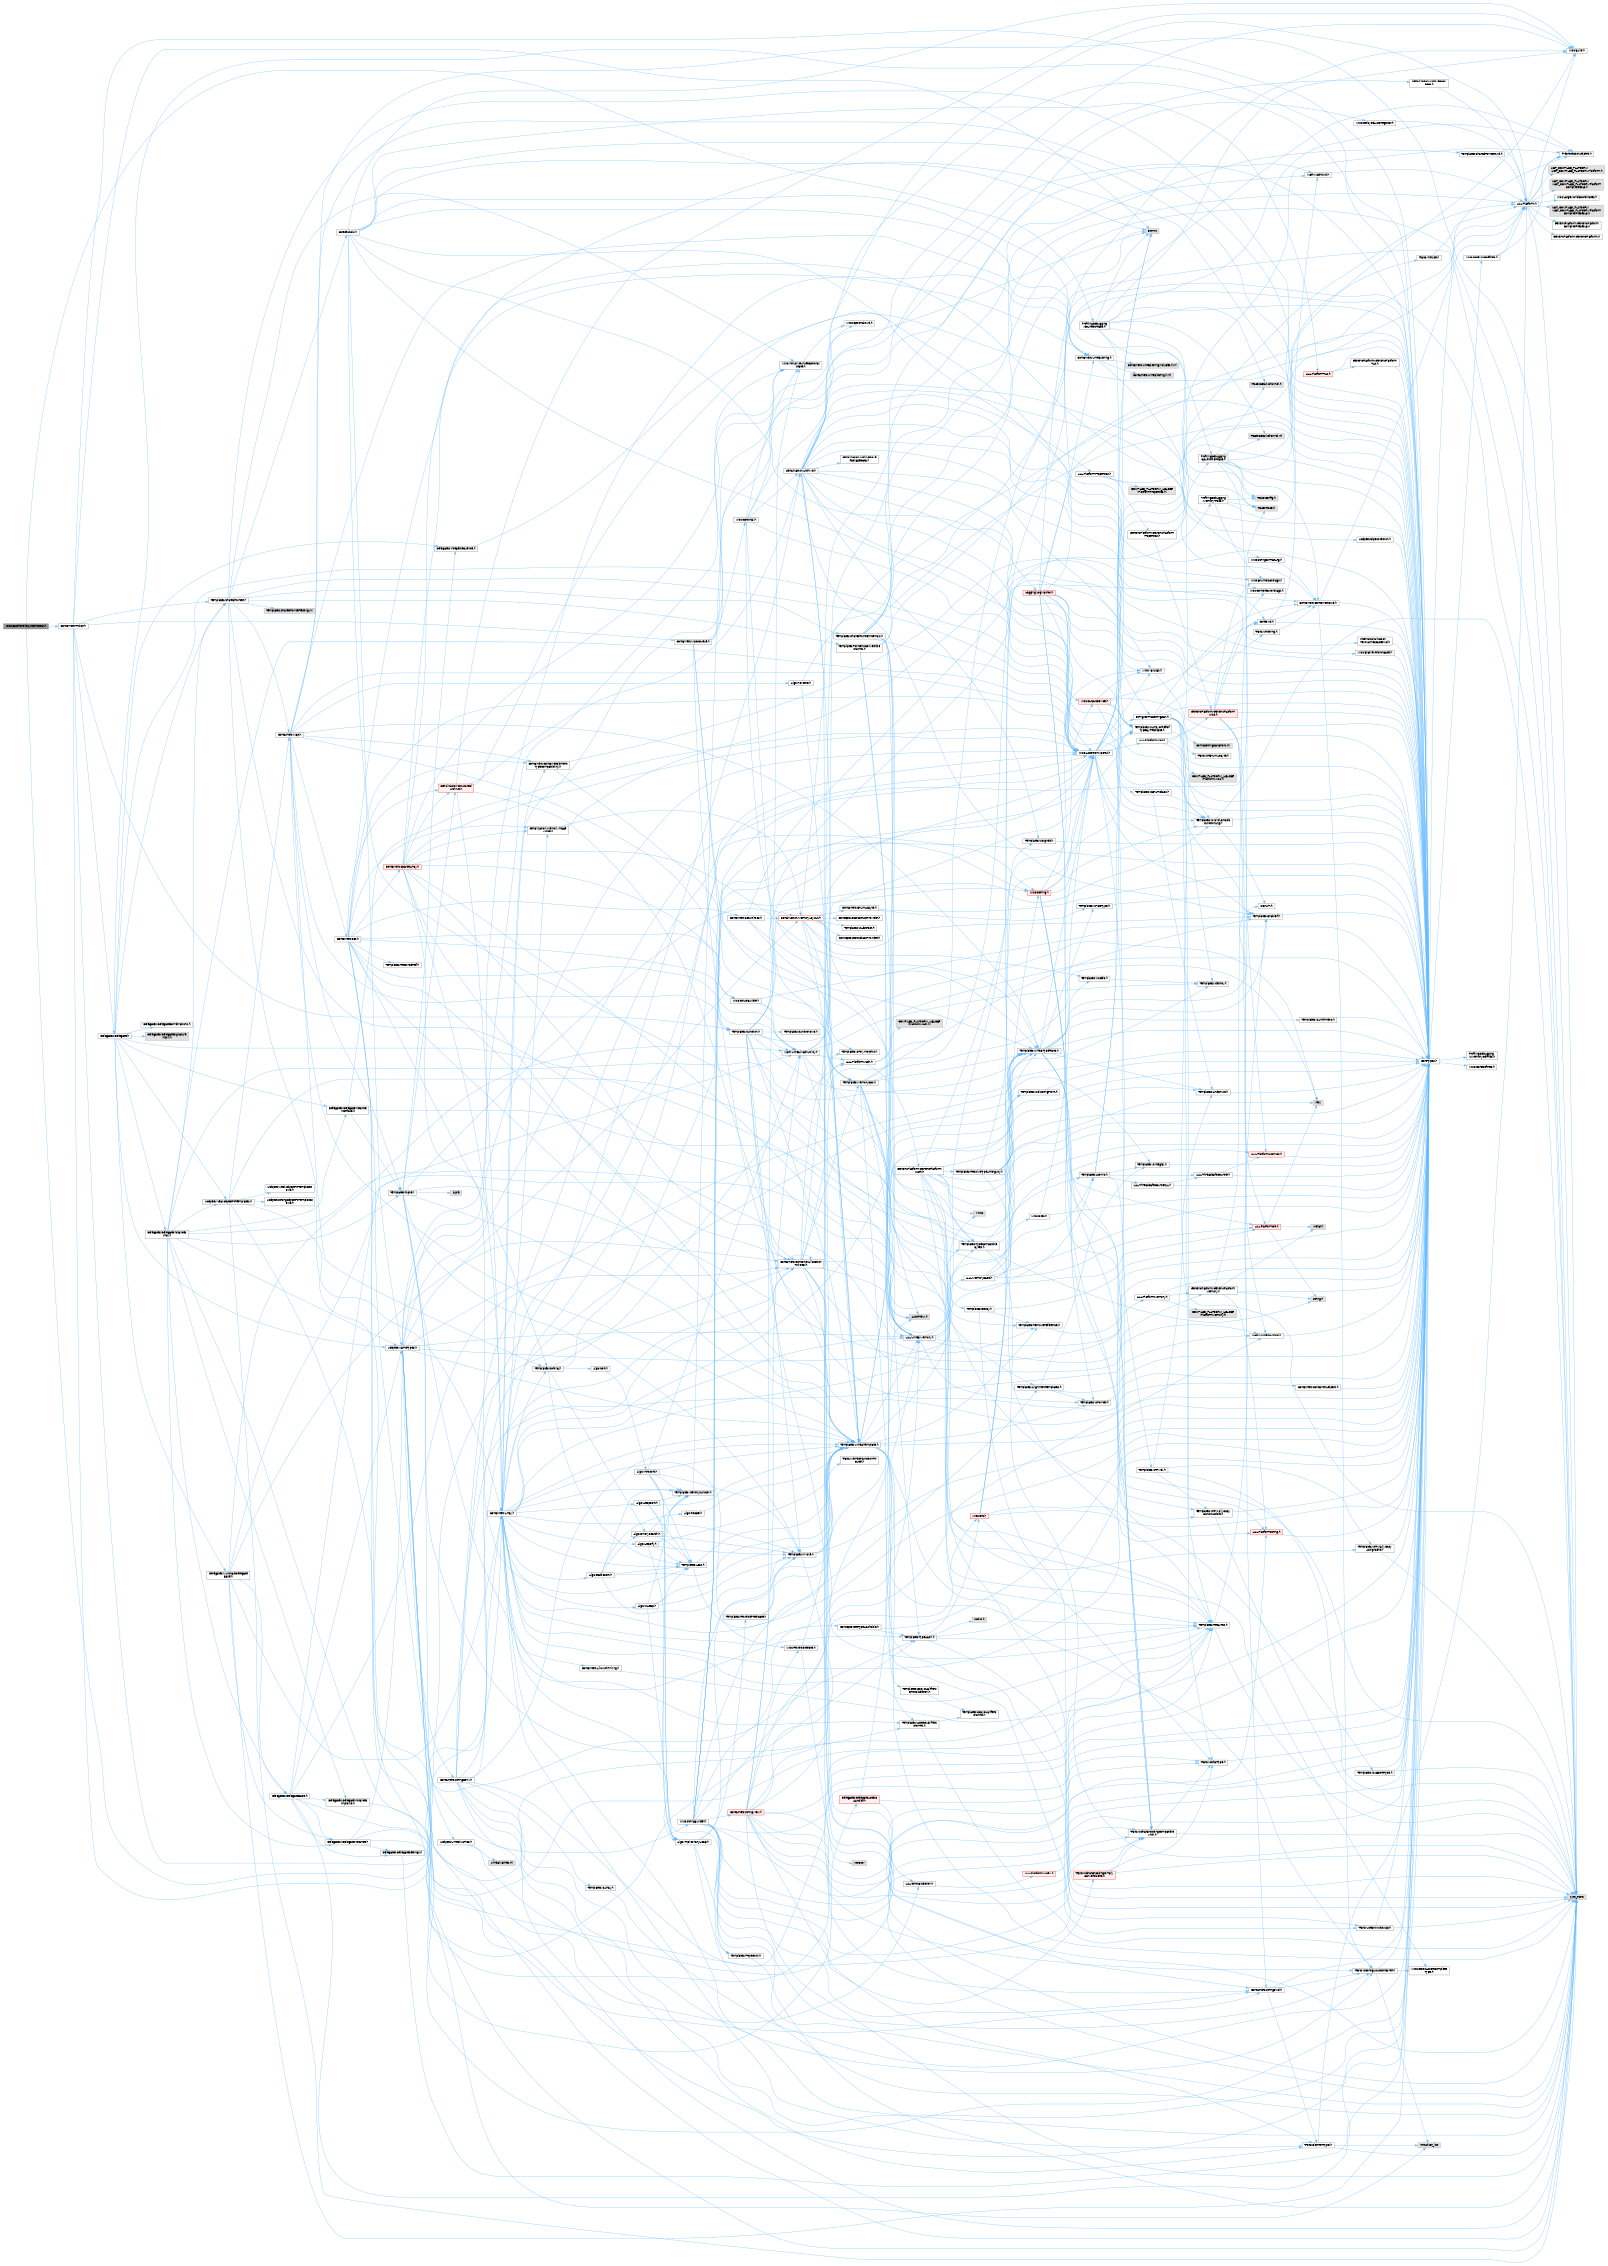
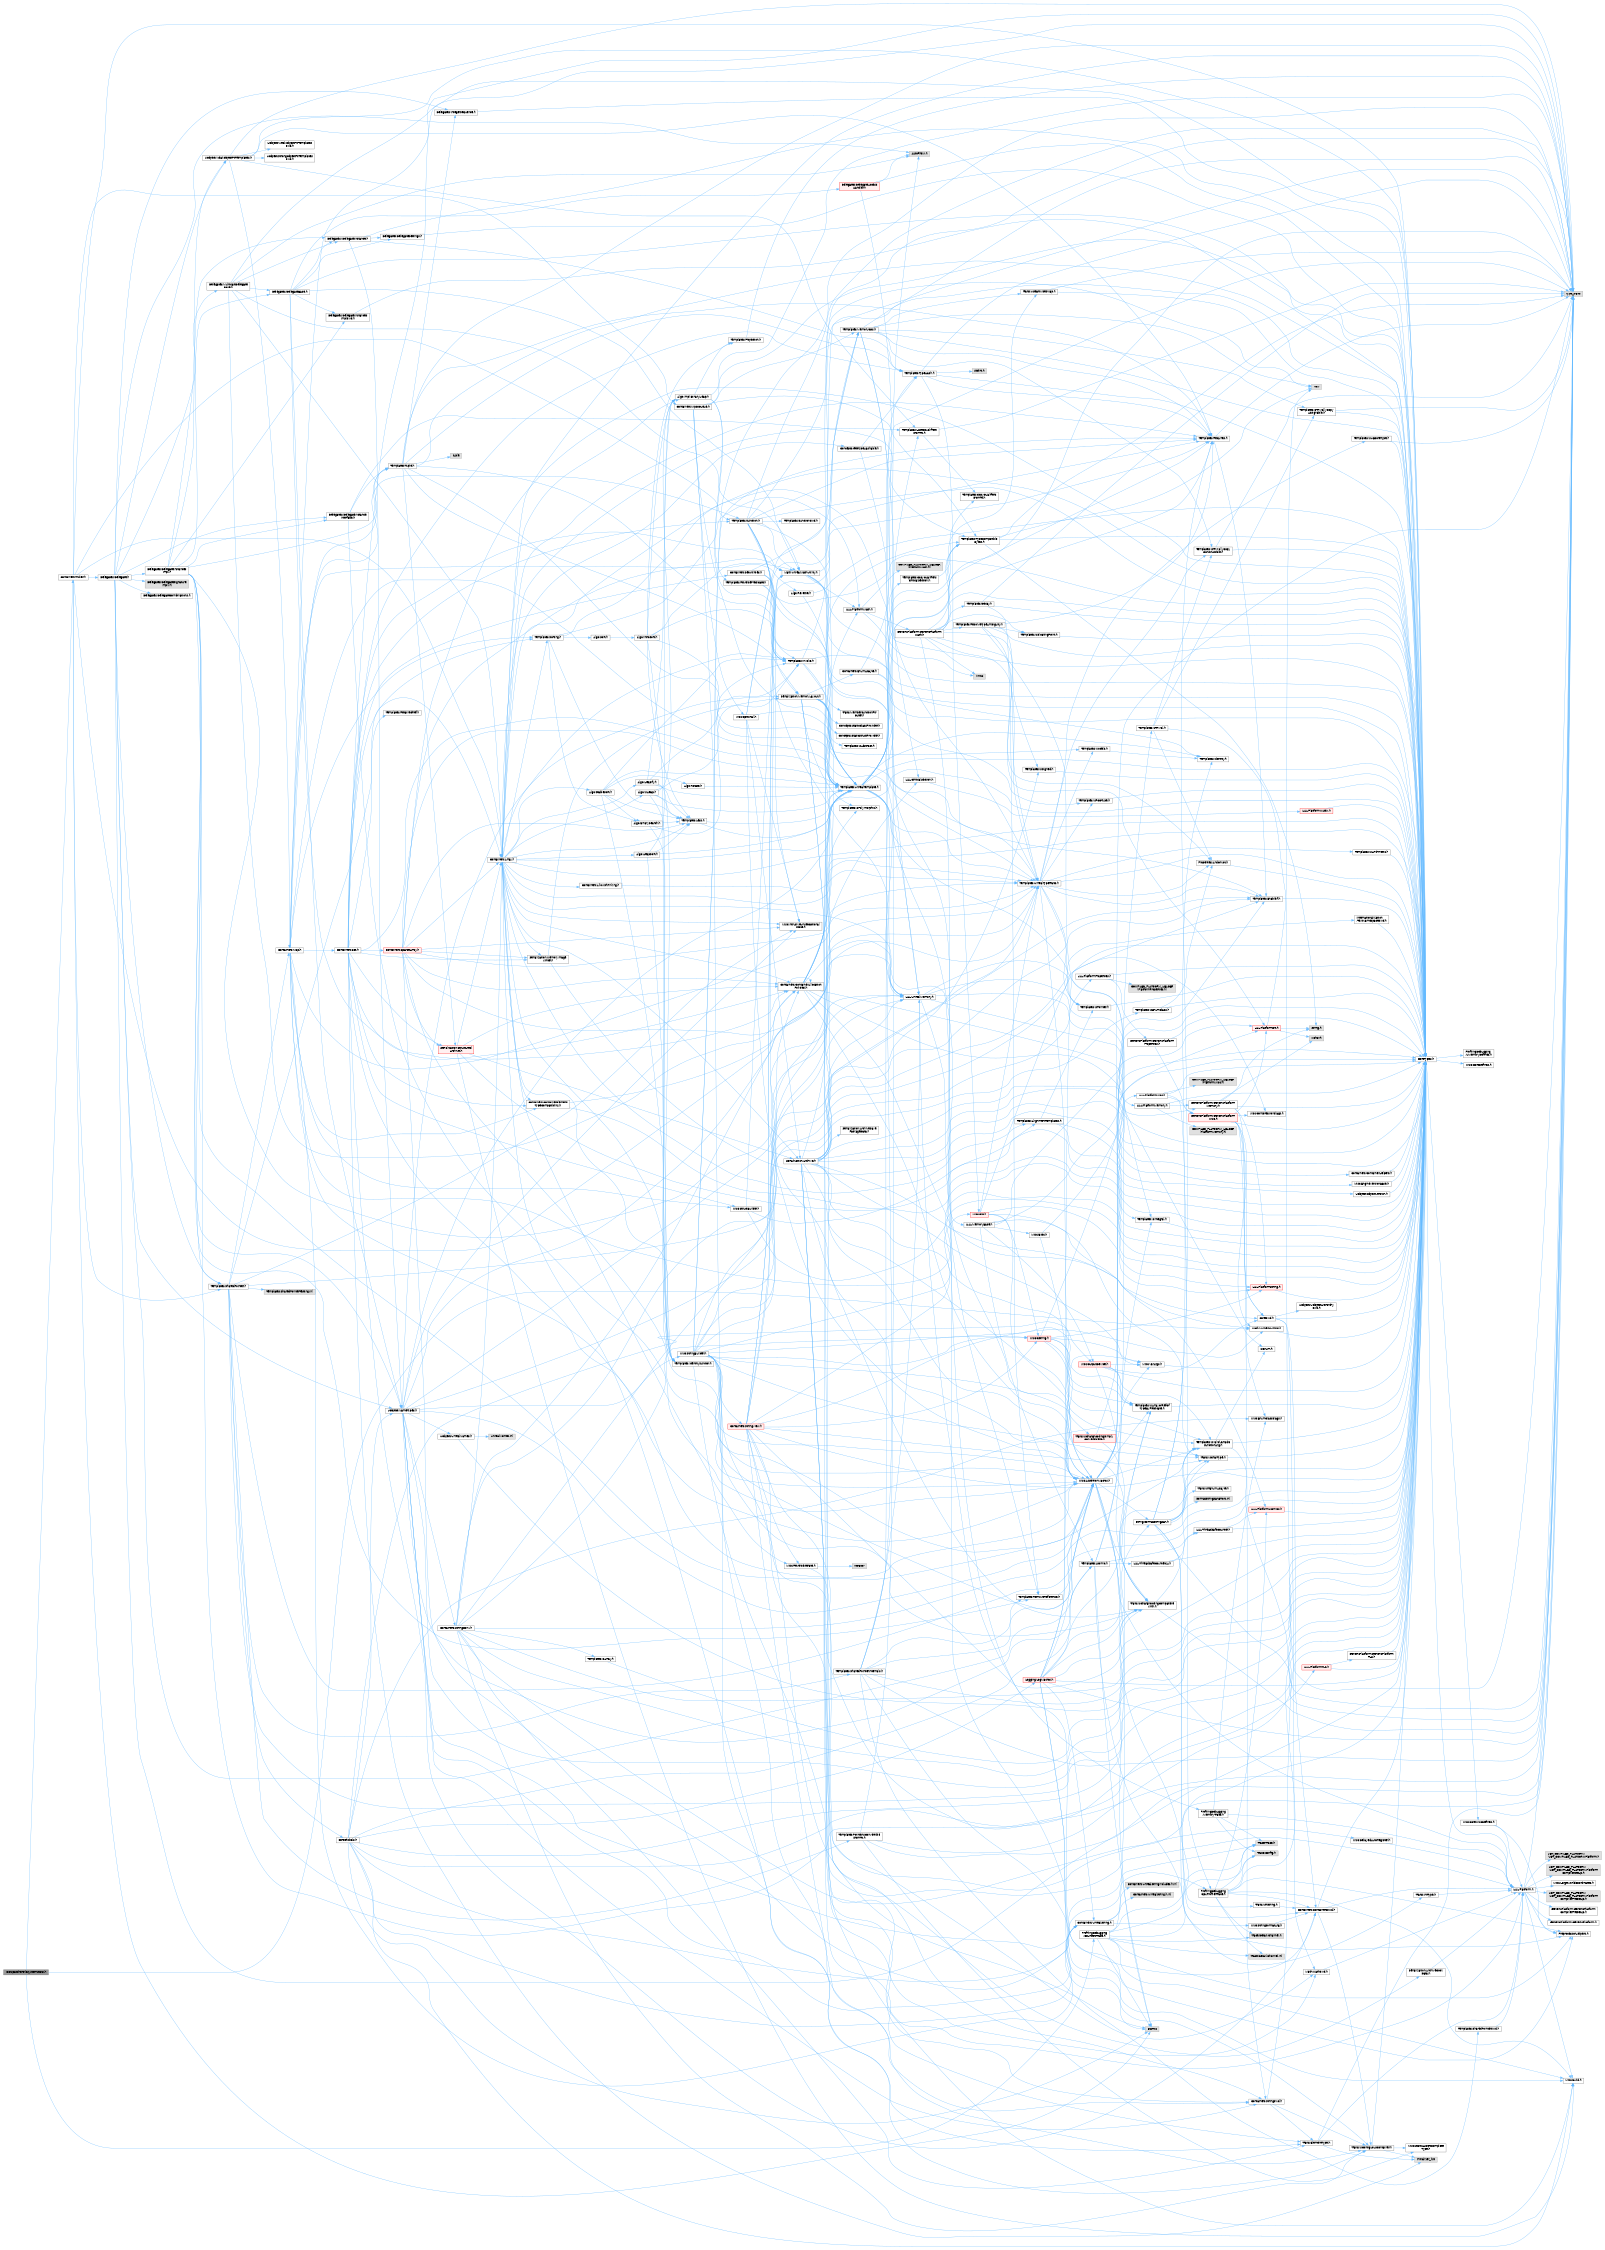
(859, 323) -> none
(801, 918) -> (801, 697)
(1213, 1092) -> (1213, 863)
none -> (1316, 1307)
